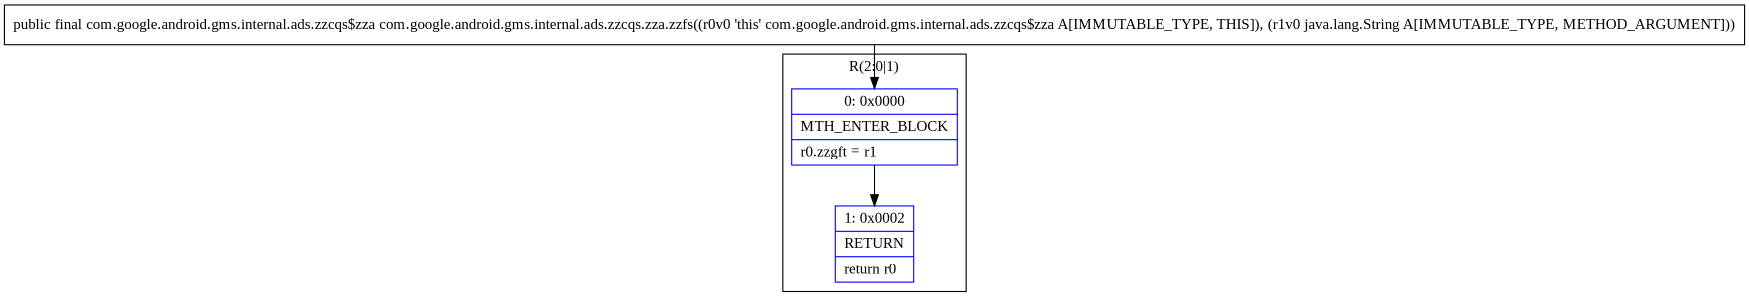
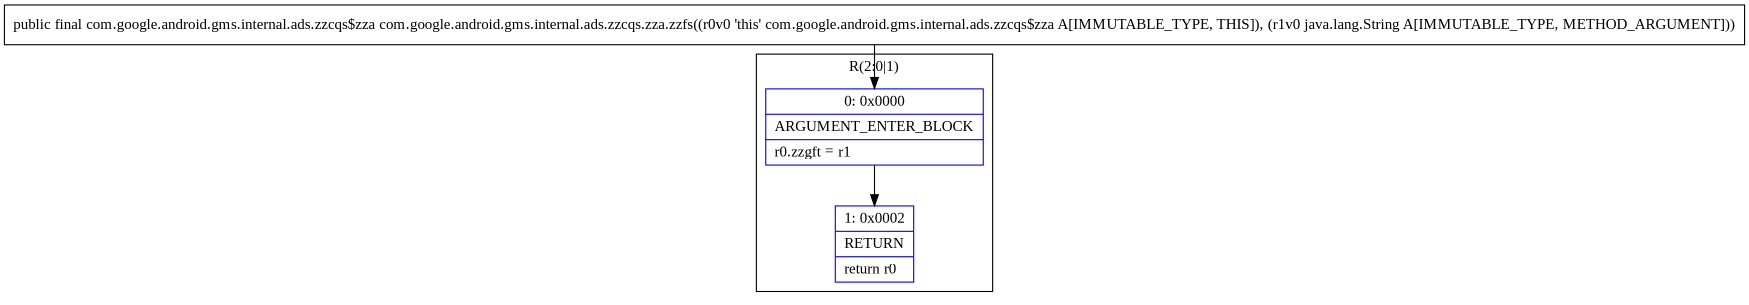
(875, 126) -> (875, 126)
